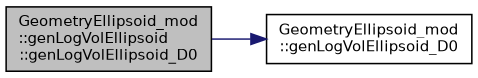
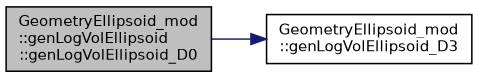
(369, 39) -> (369, 39)
